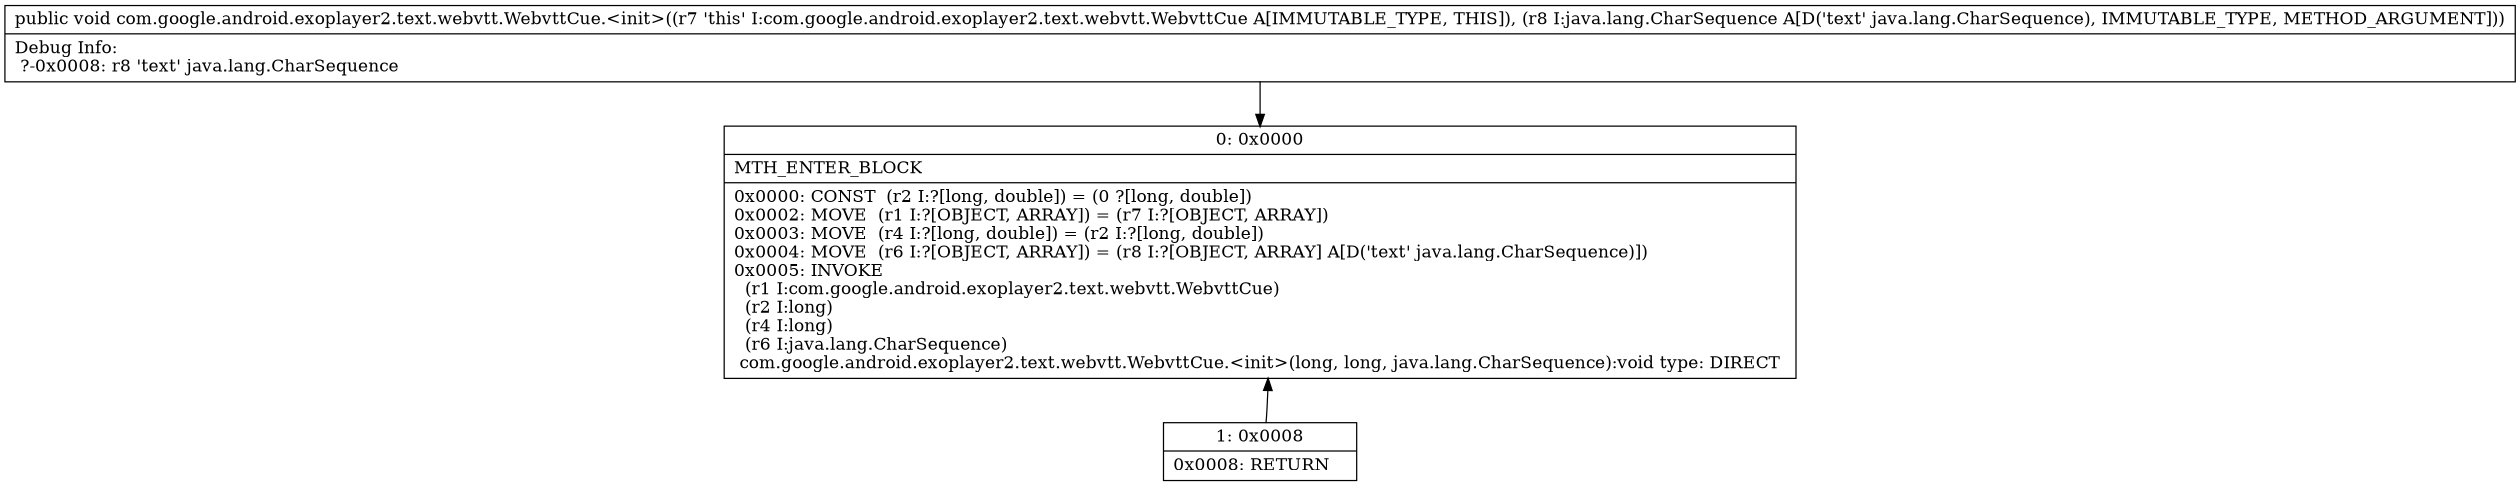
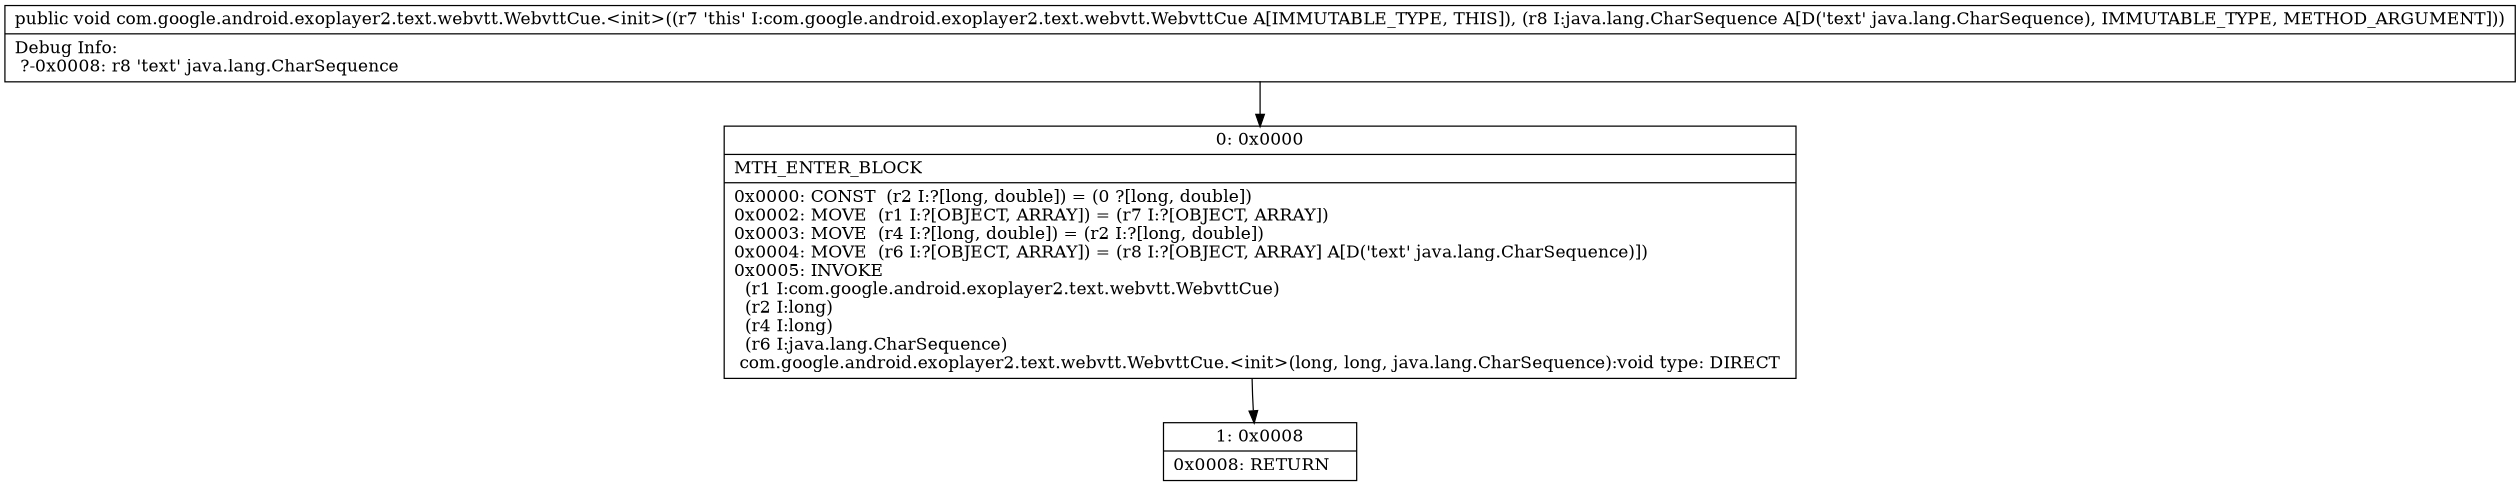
(1267, 407) -> (1253, 394)
